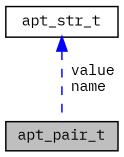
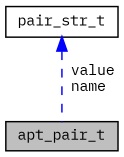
(62, 22) -> (62, 22)
